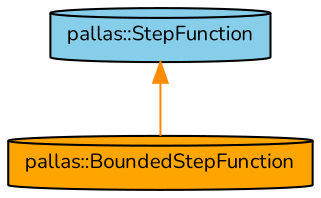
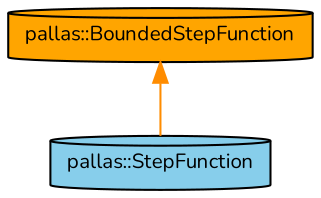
(160, 110) -> (160, 110)
